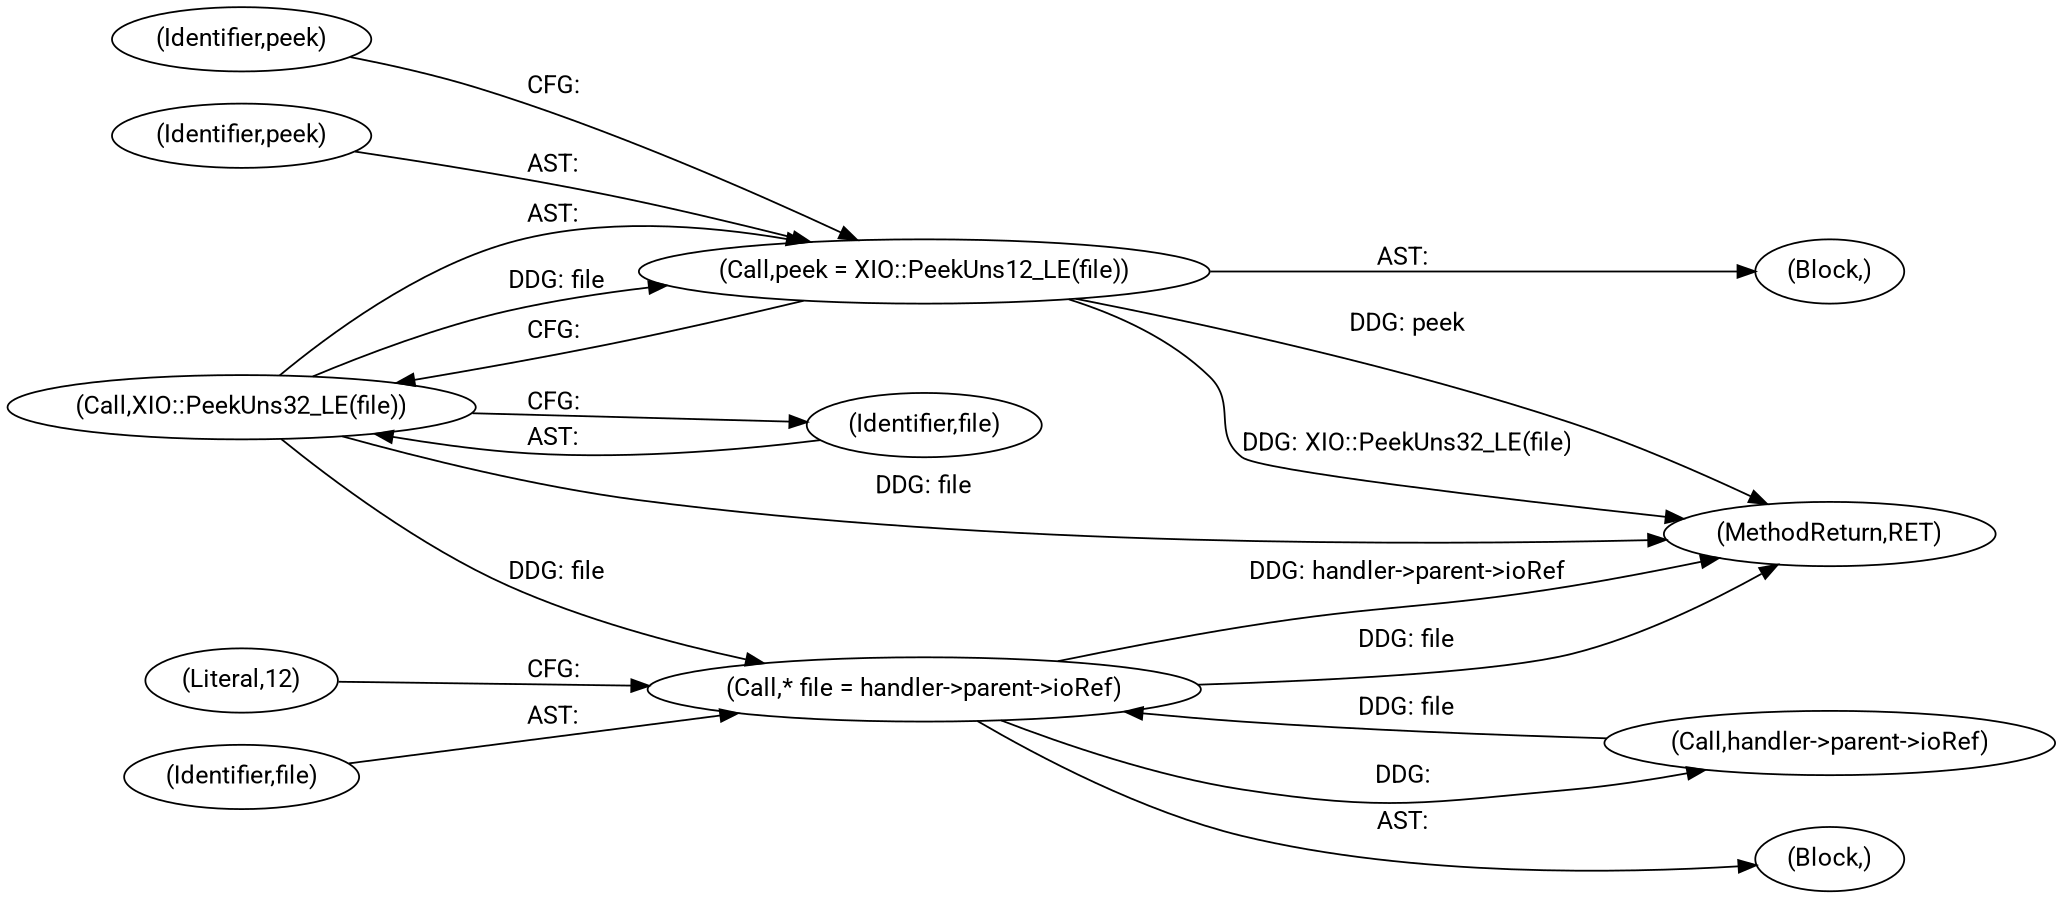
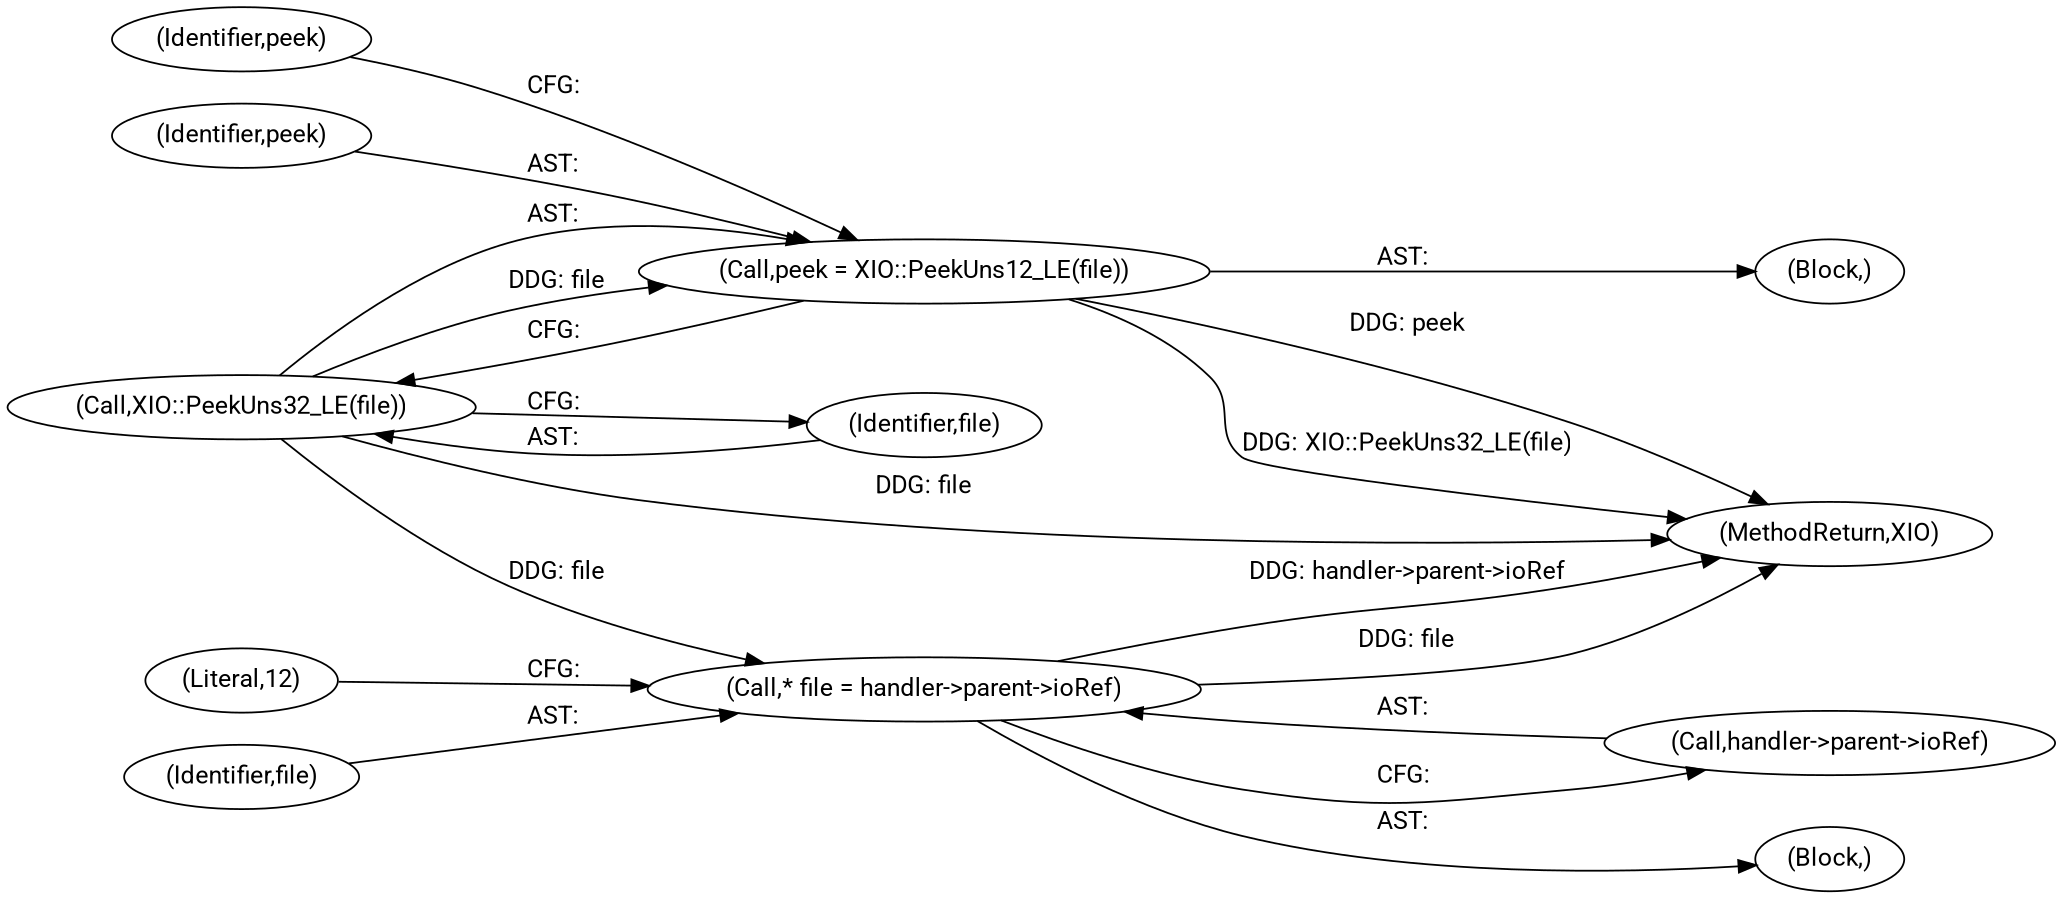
(1830, 534) -> (1830, 534)
(1407, 708) -> (1407, 708)
(1407, 776) -> (1407, 776)
